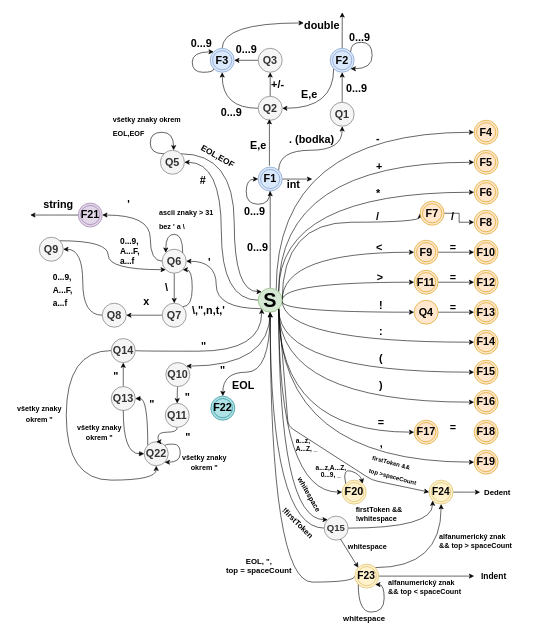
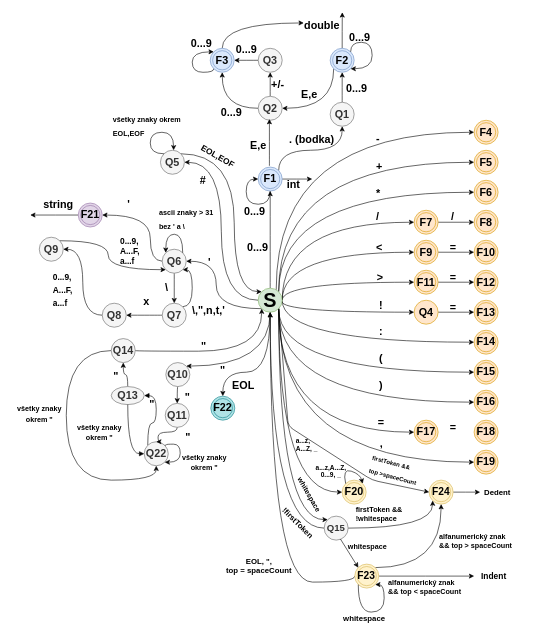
(432, 213) -> (426, 222)
(123, 399) -> (128, 396)
